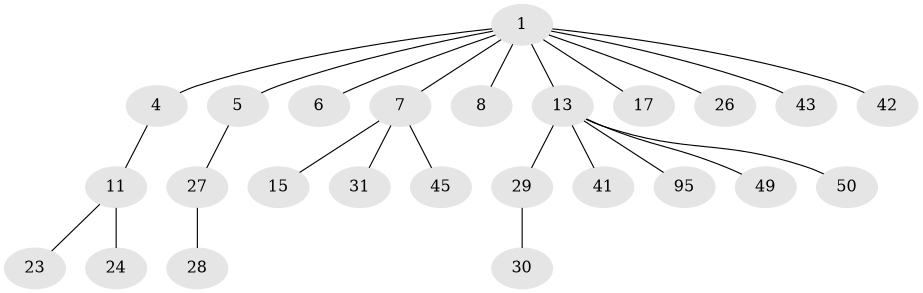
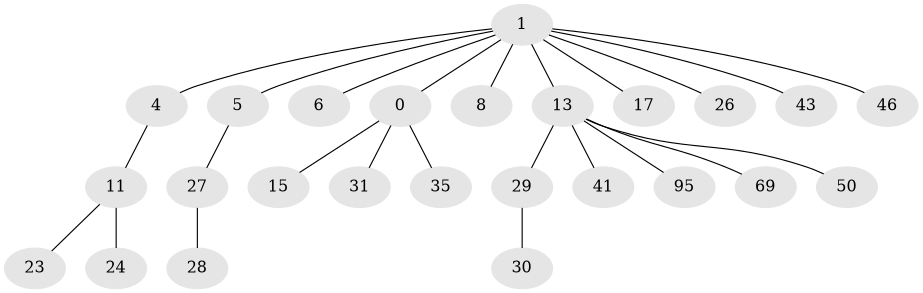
(400, 106) -> (400, 106)
(888, 106) -> (888, 106)
(441, 187) -> (441, 187)
(766, 187) -> (766, 187)
